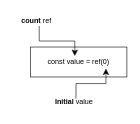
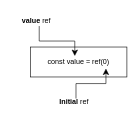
(36, 21) -> (36, 21)
(74, 102) -> (74, 102)
